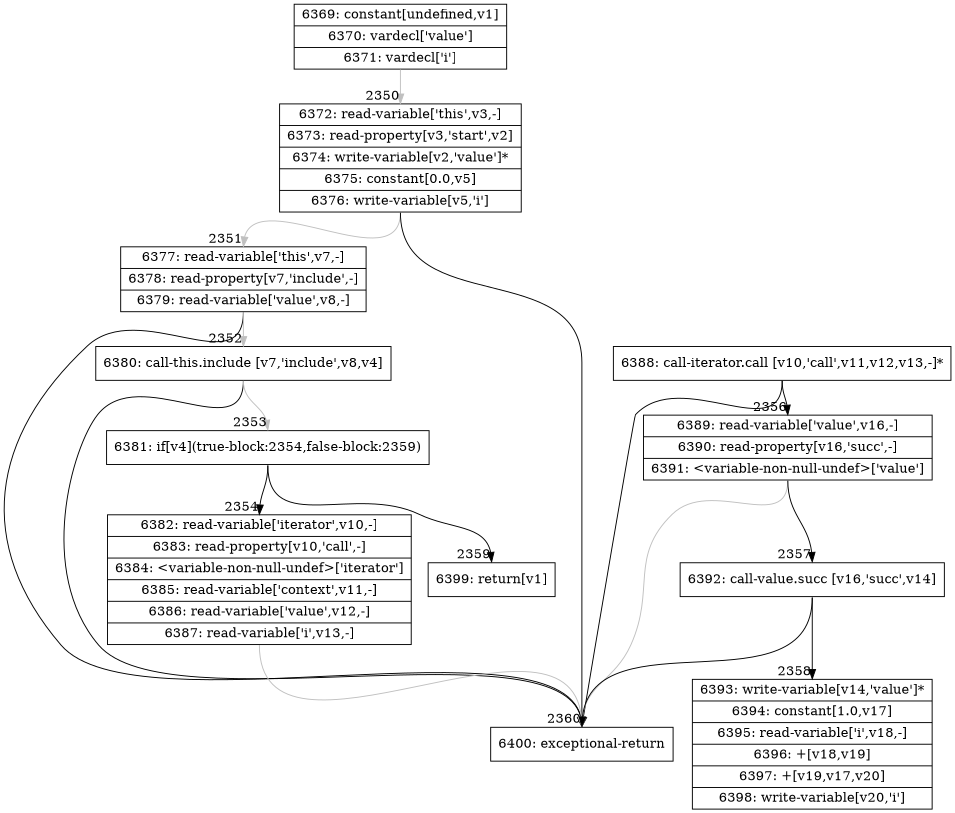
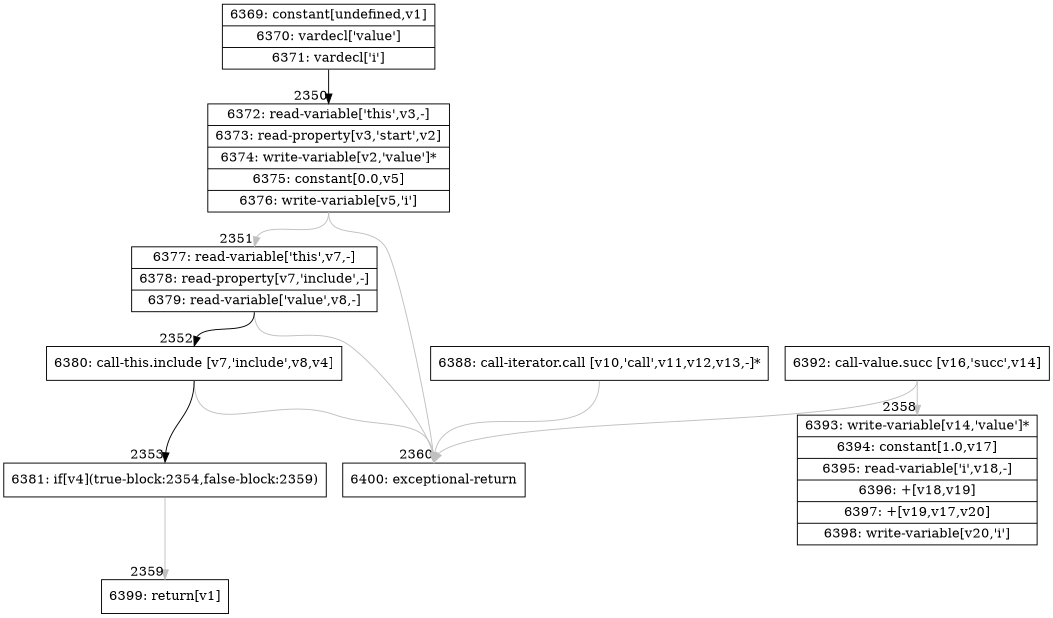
(400, 82) -> (329, 82)
(243, 324) -> (229, 329)
(252, 402) -> (182, 417)
(582, 411) -> (406, 314)
(788, 448) -> none
(623, 483) -> (521, 421)
(375, 504) -> (165, 534)
(259, 580) -> none
(812, 633) -> (917, 393)
(71, 651) -> (359, 354)
(702, 662) -> (680, 421)
(138, 667) -> (310, 410)
